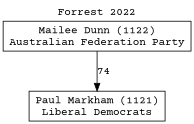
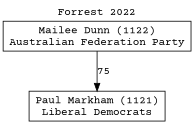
(104, 71) -> (104, 71)
